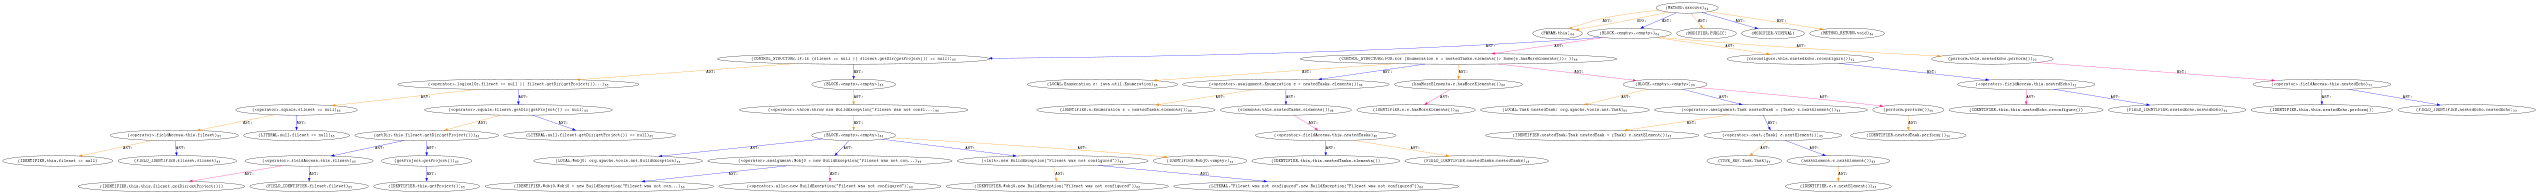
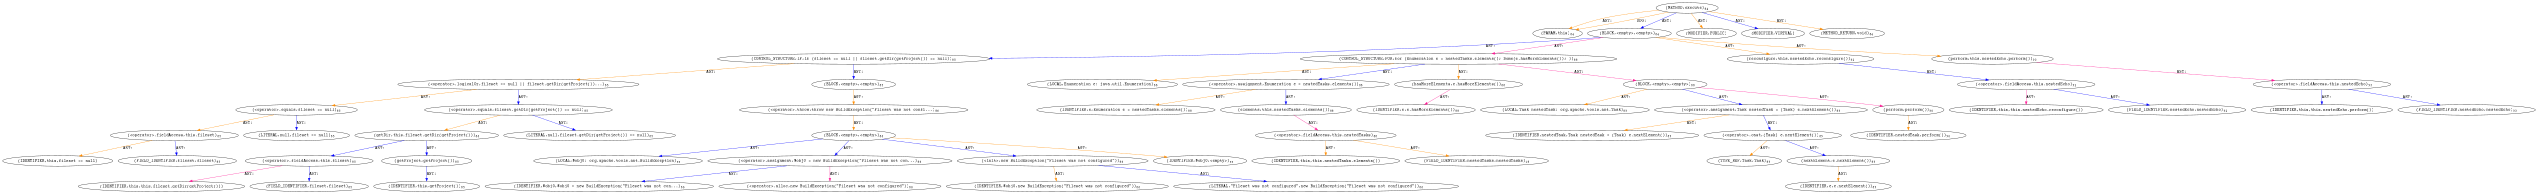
(1326, 147) -> (1326, 147)
